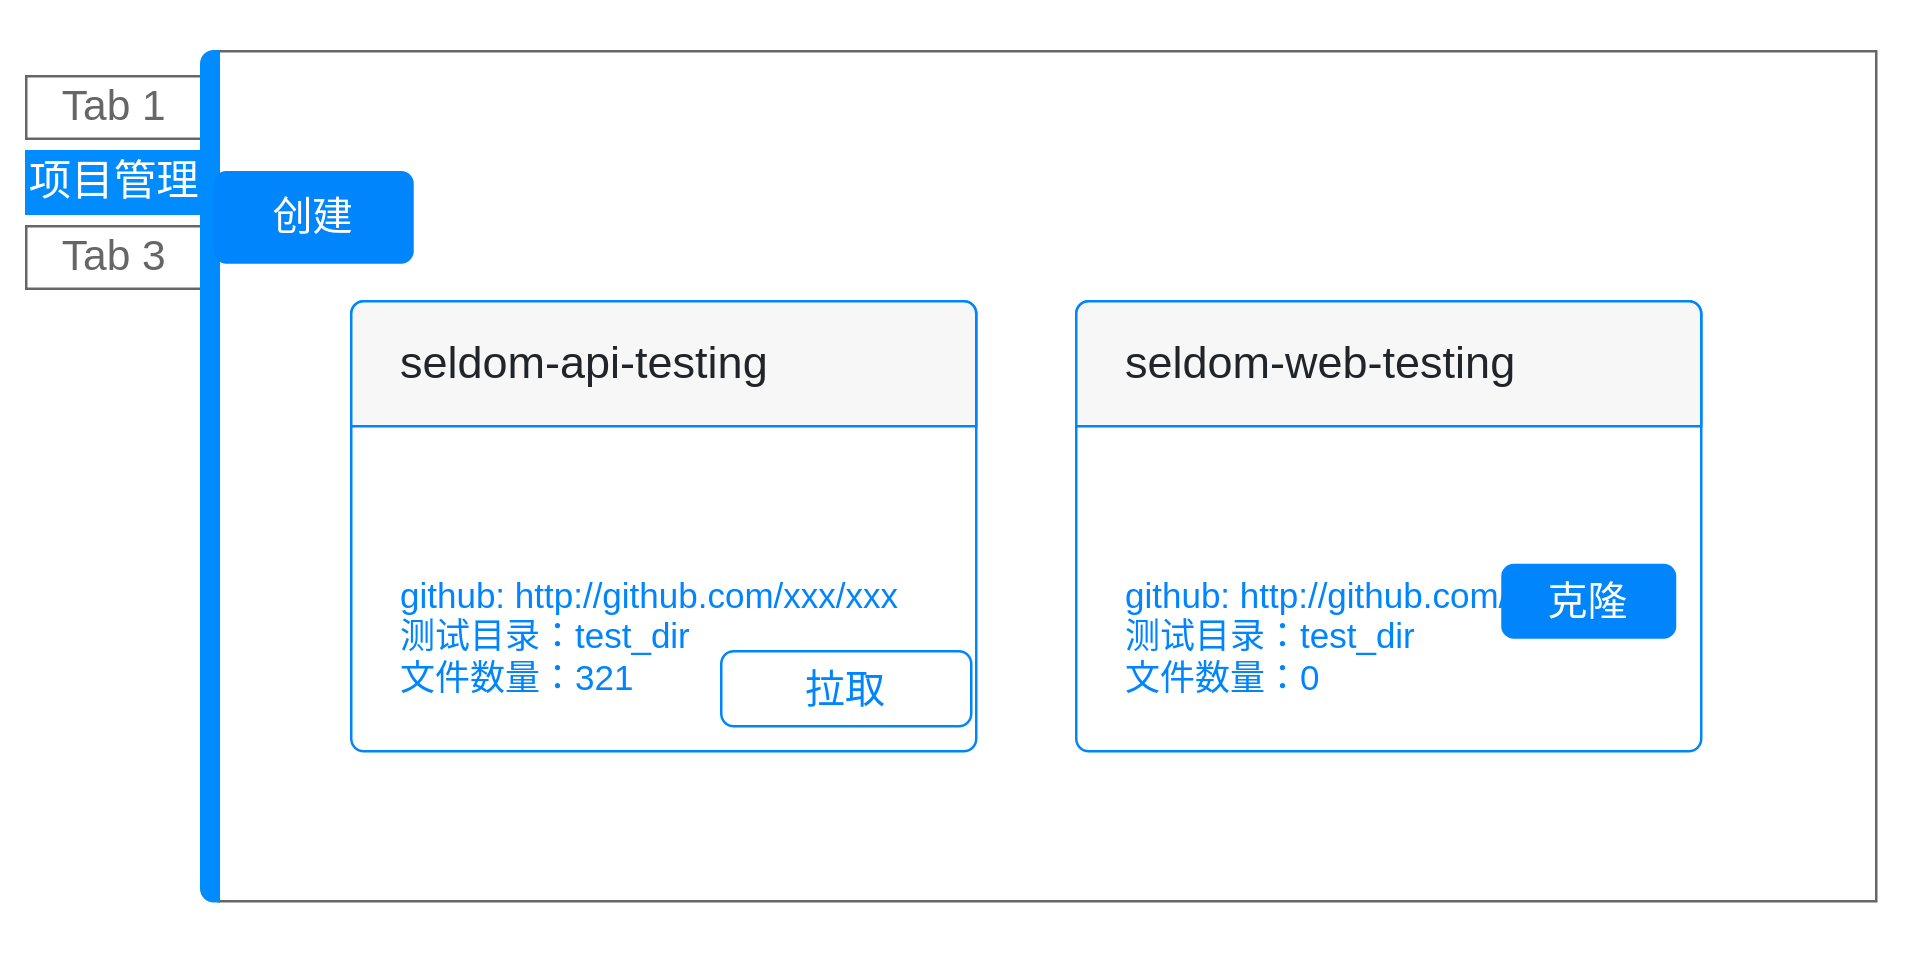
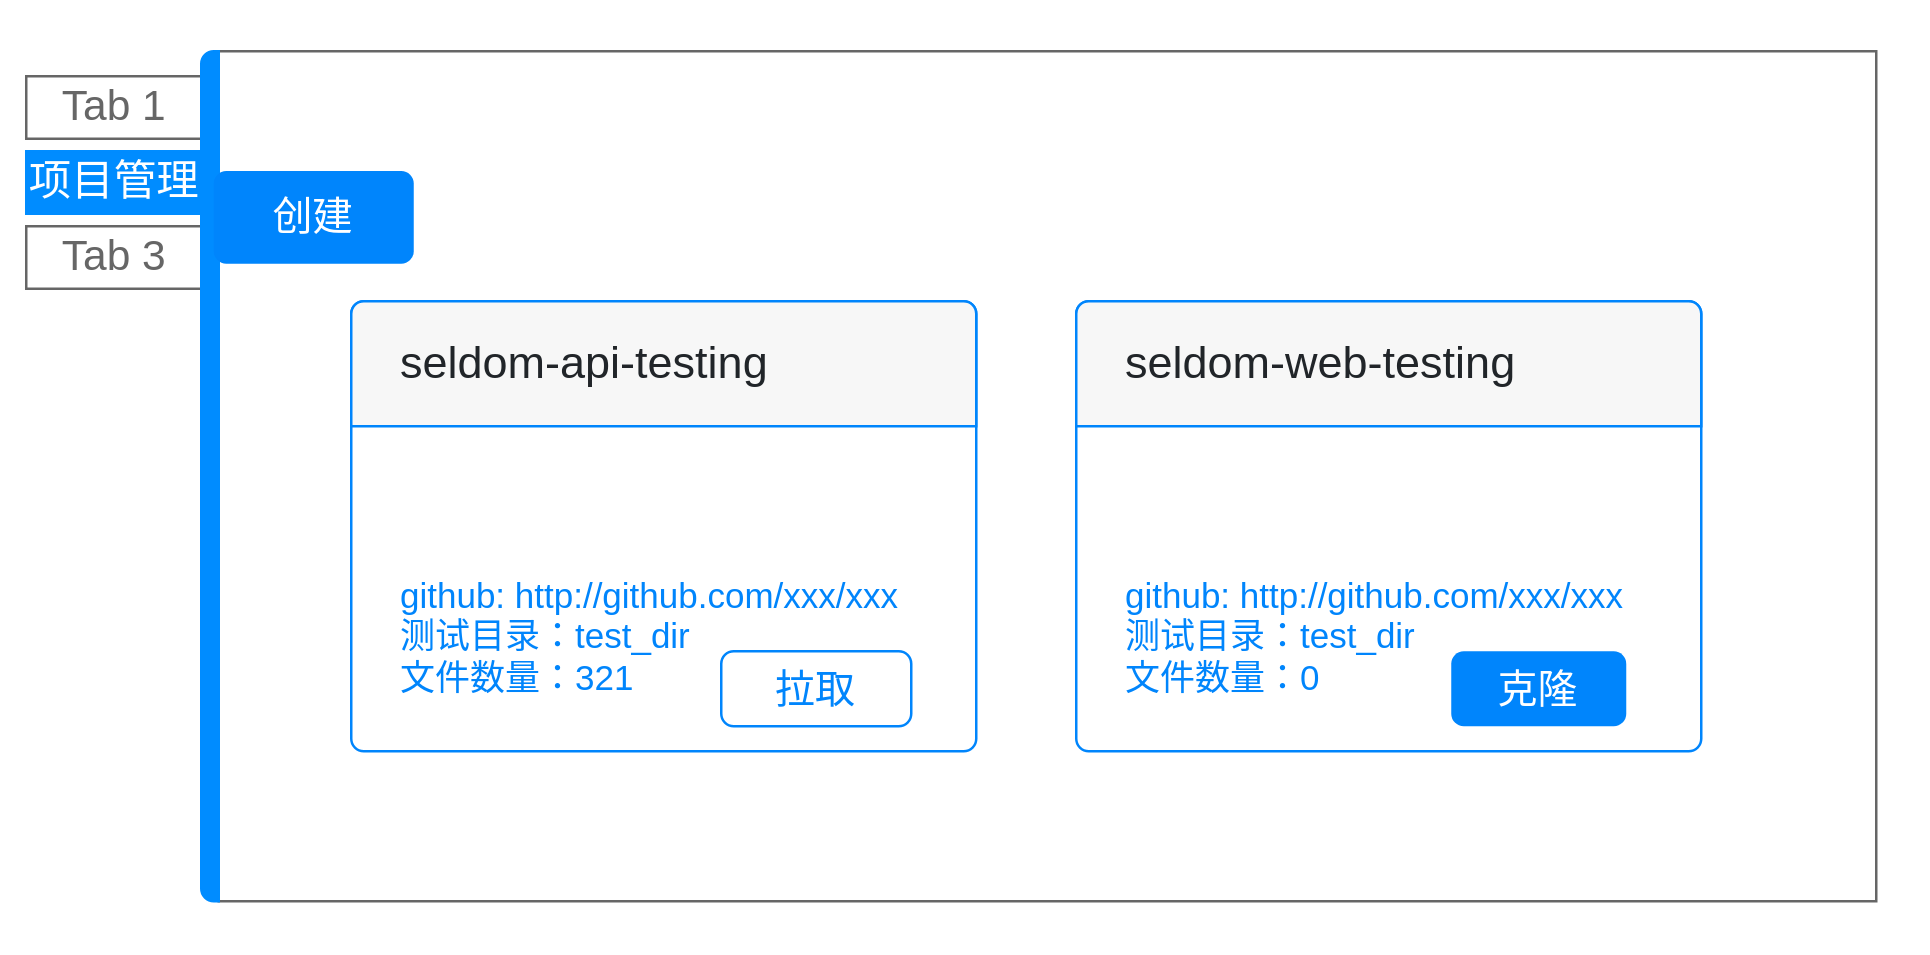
(1589, 601) -> (1539, 689)
(846, 689) -> (816, 689)
